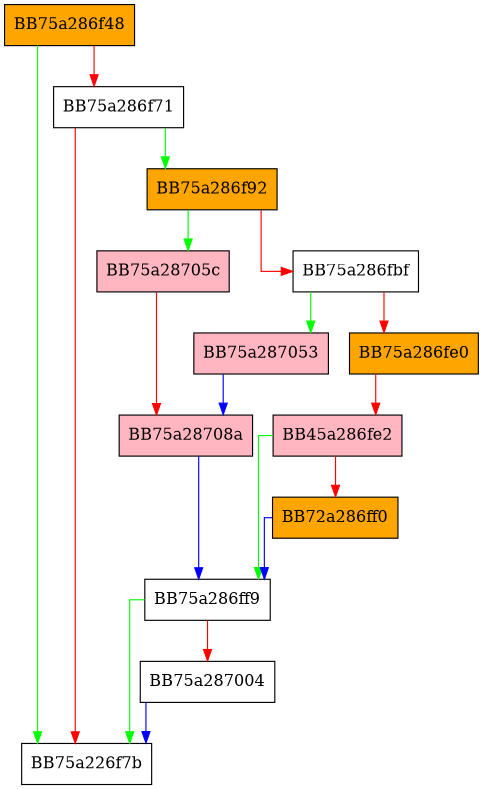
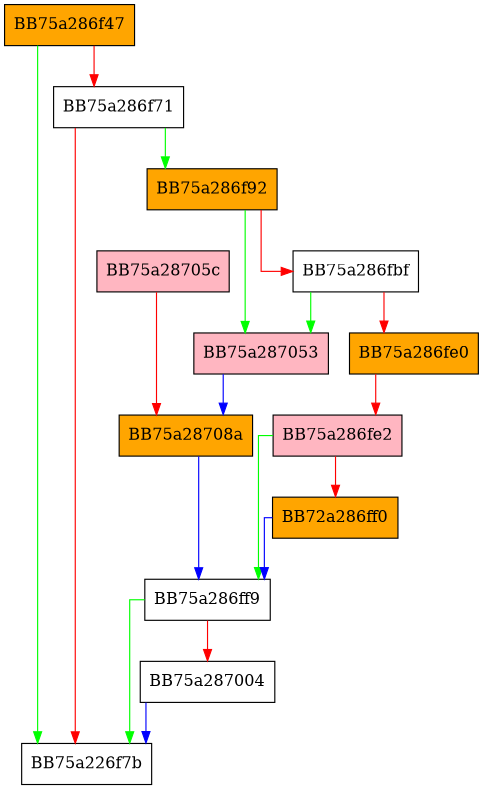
(70, 25) -> (70, 25)
(188, 224) -> (245, 266)
(186, 436) -> (186, 436)
(338, 436) -> (338, 436)
